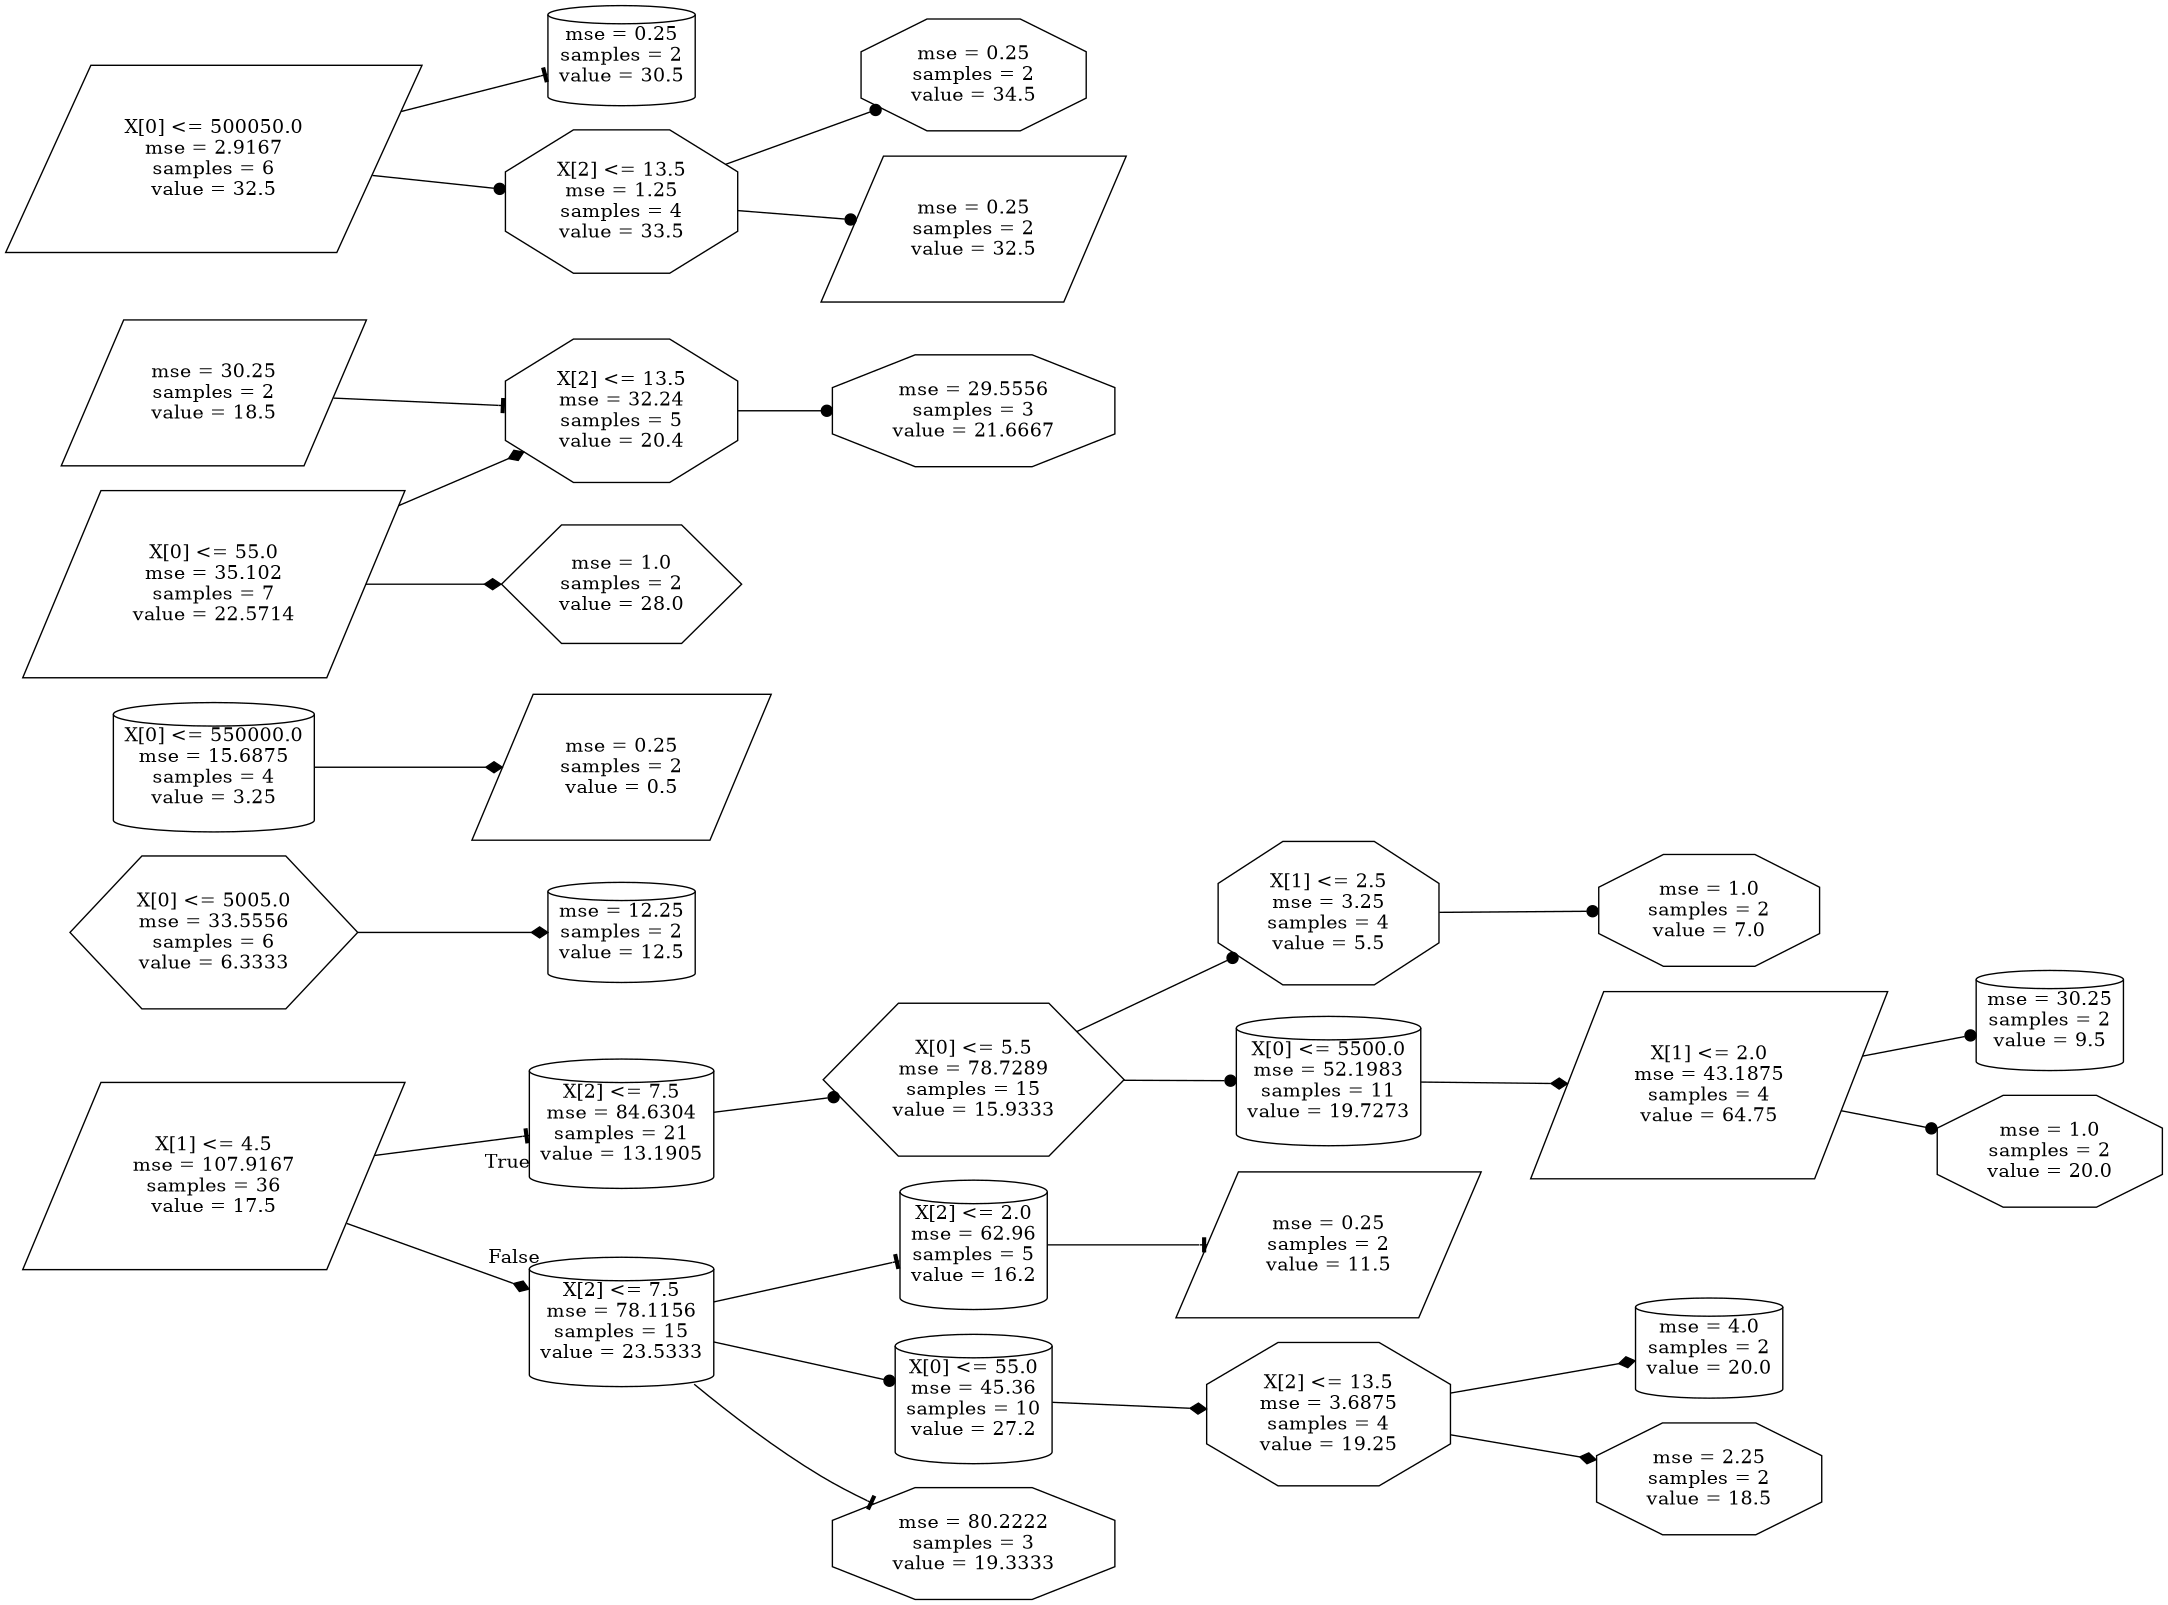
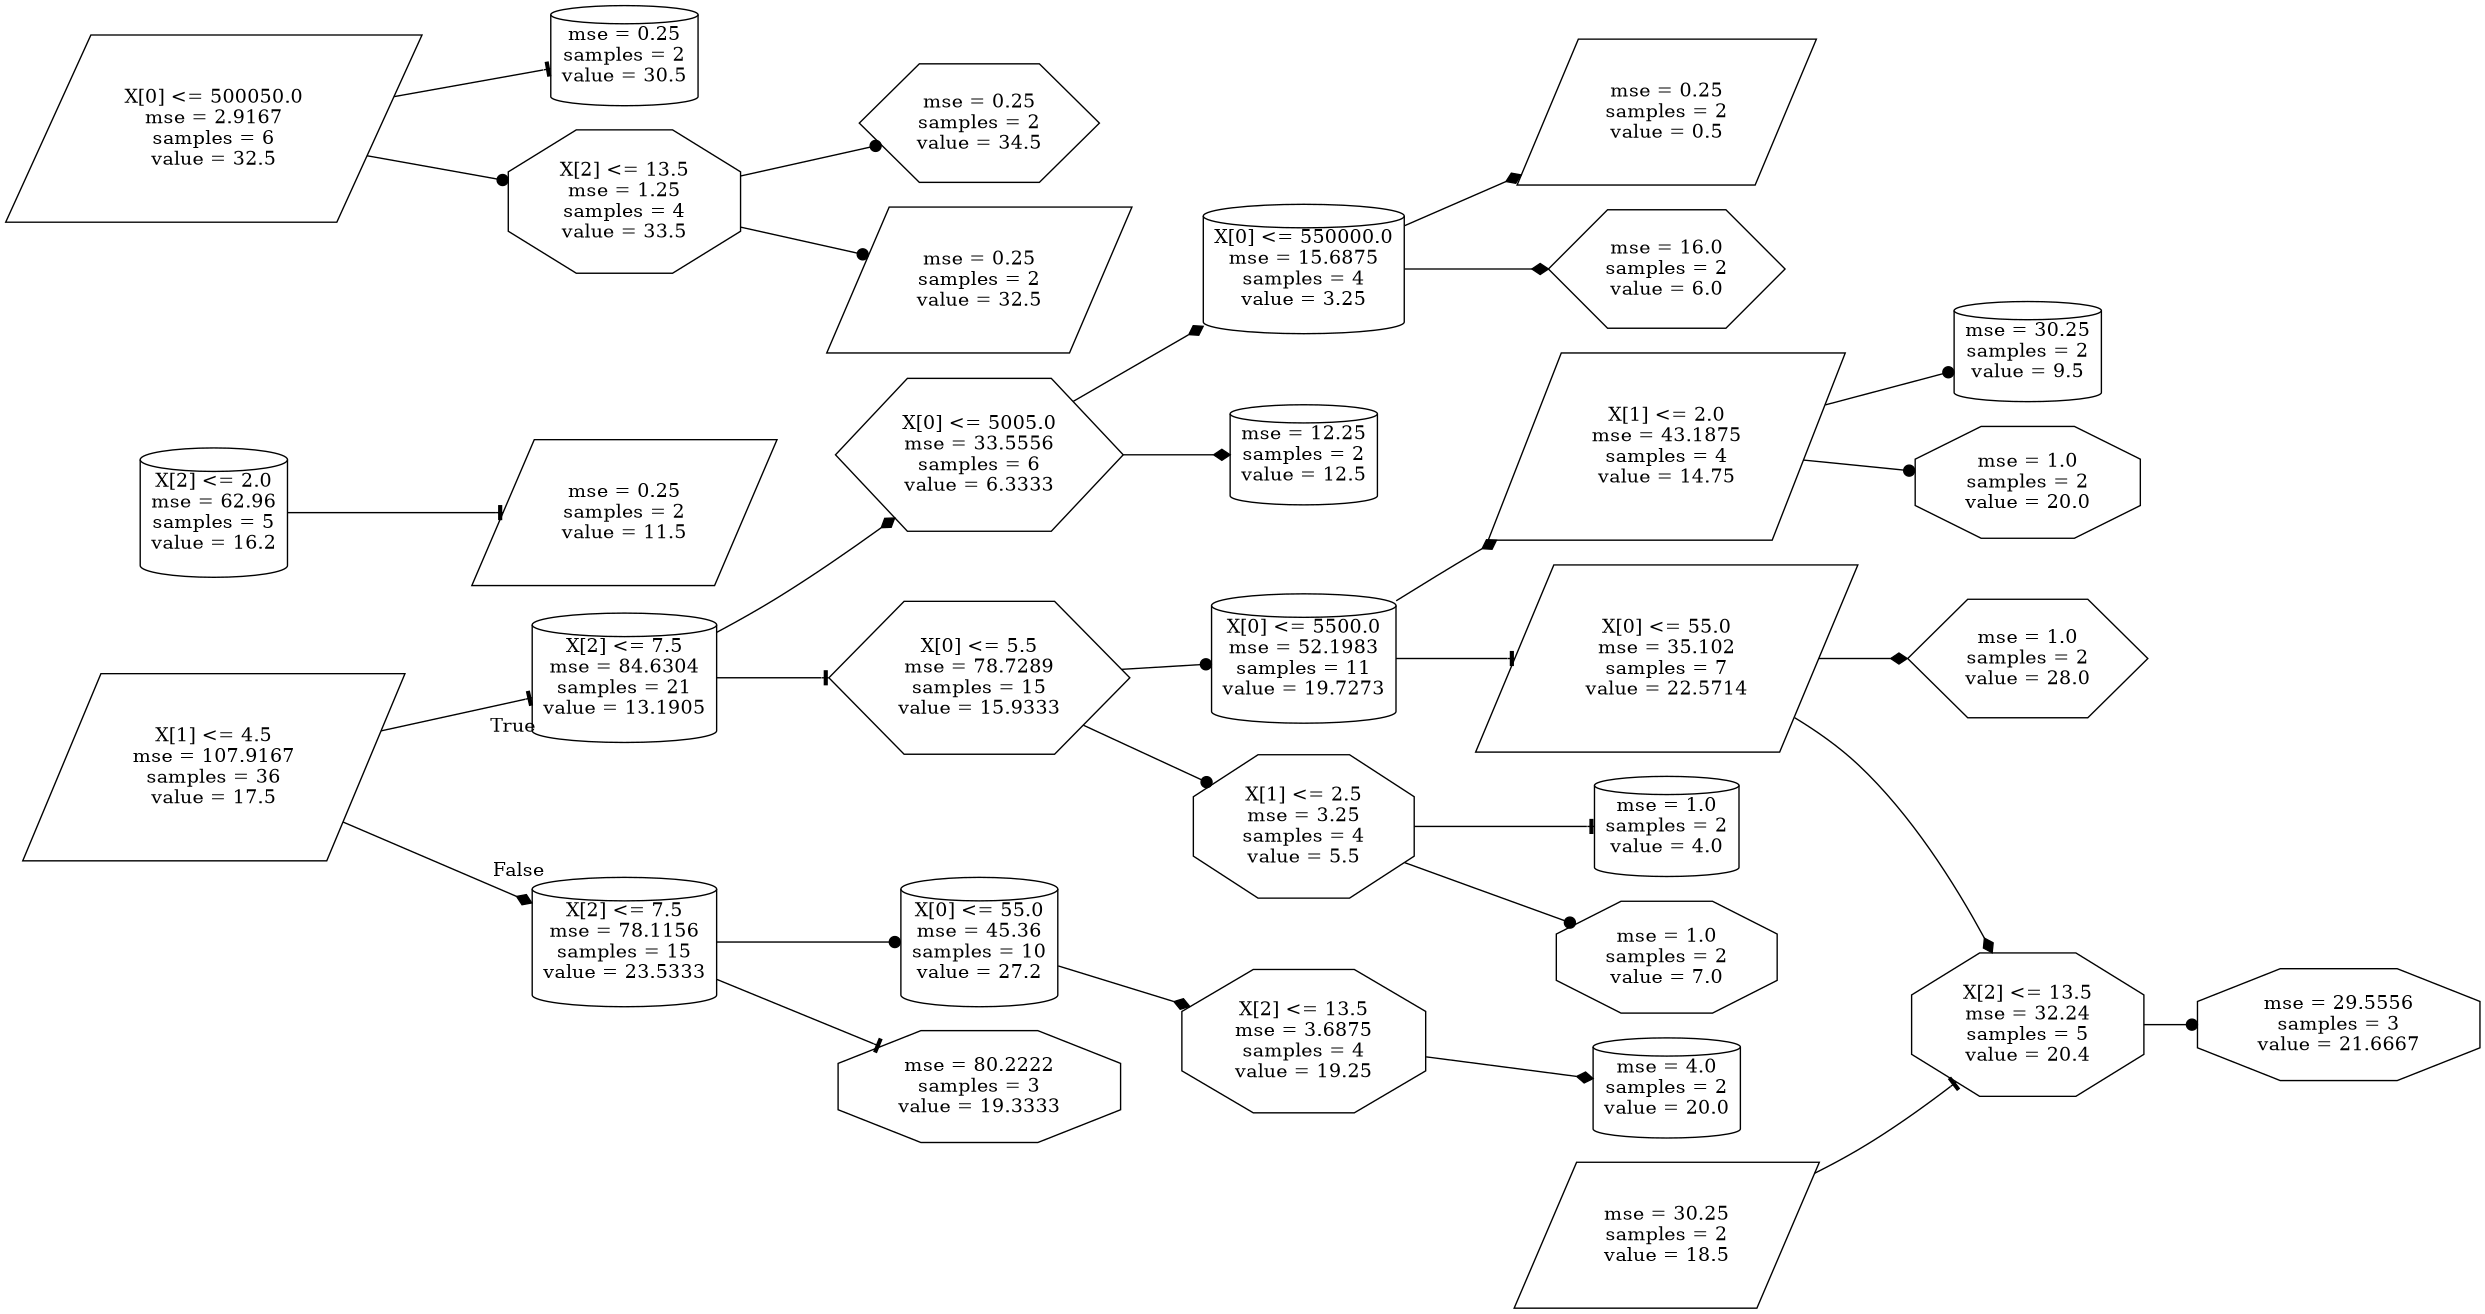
(974, 75) -> (979, 123)
none -> (1667, 269)
none -> (1131, 368)
none -> (801, 583)
none -> (1452, 659)
none -> (1667, 826)
(1709, 1085) -> (1667, 447)
(771, 1105) -> (769, 678)
(803, 1282) -> none
(1709, 1479) -> none
